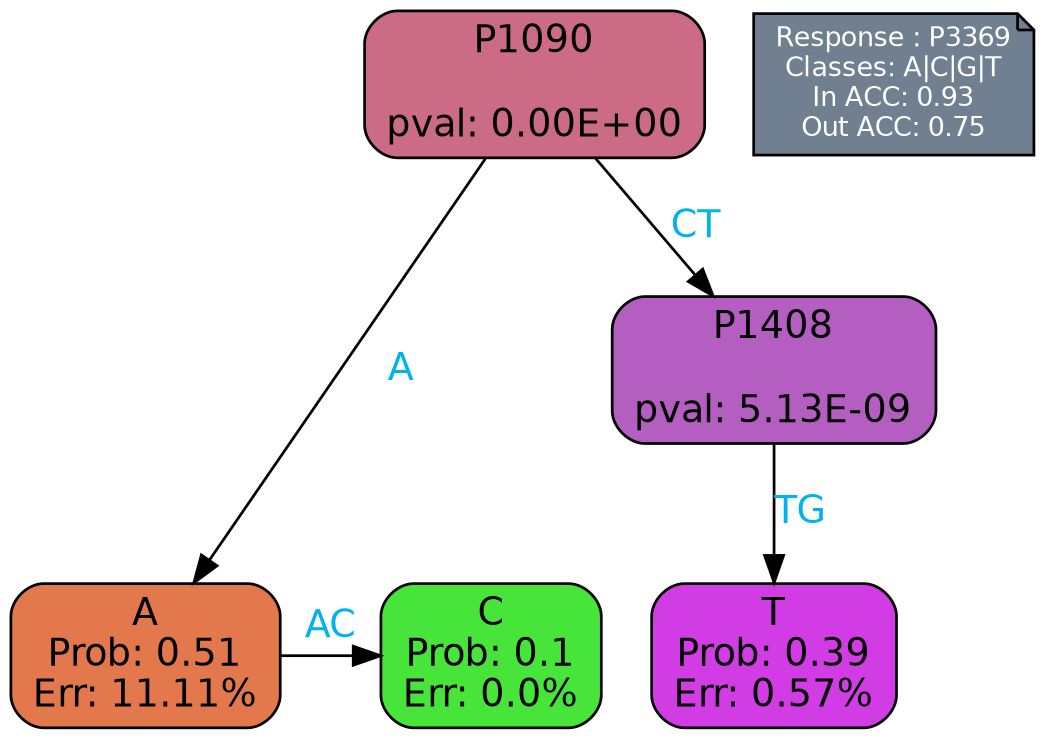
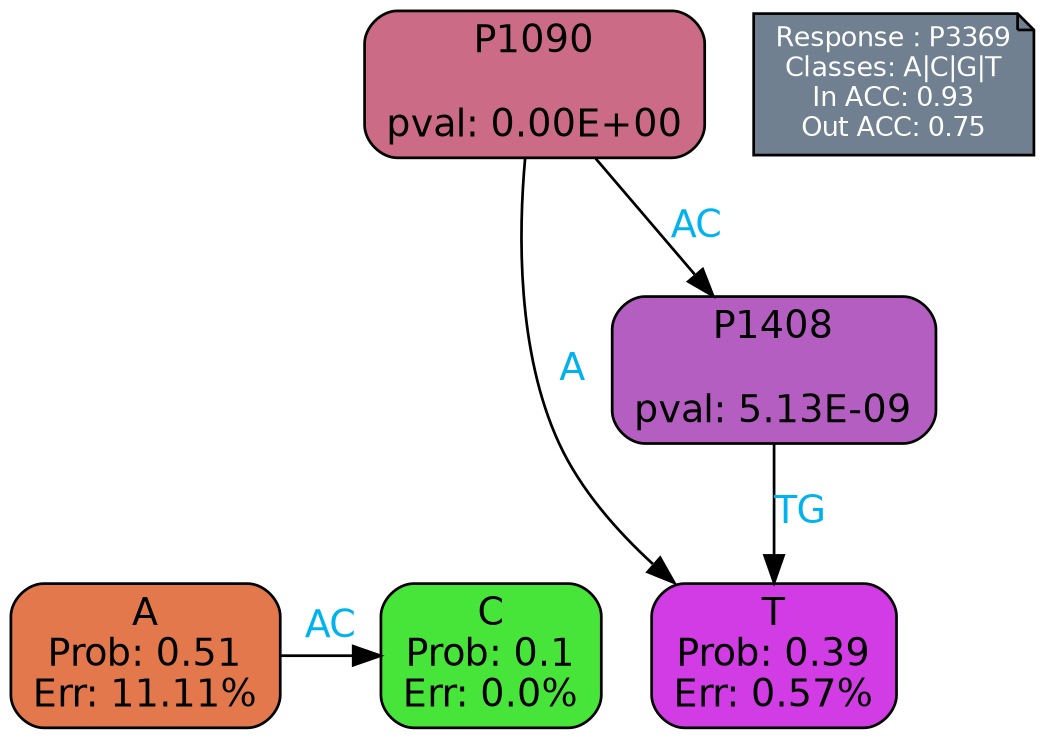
(697, 227) -> (697, 227)
(347, 359) -> (537, 379)
